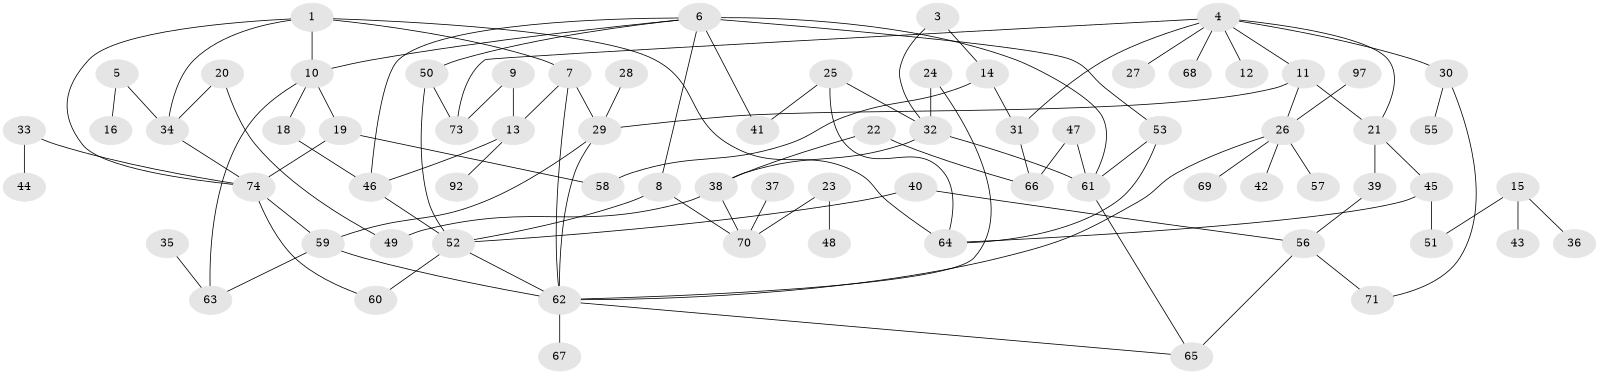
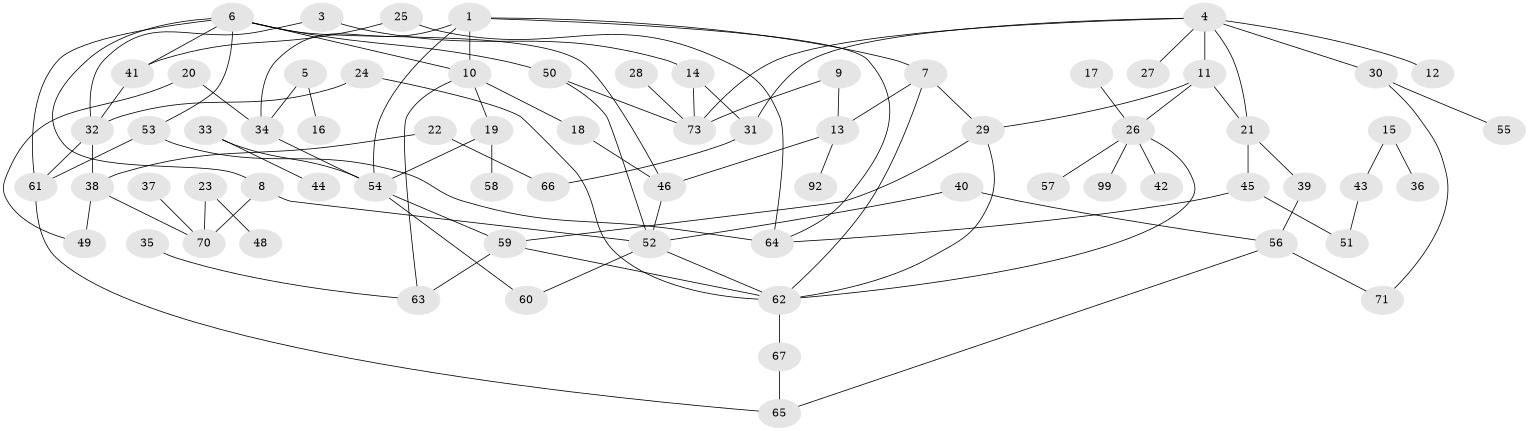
(1190, 74) -> none
(1360, 74) -> (1092, 74)
(879, 101) -> (117, 96)
(613, 102) -> (666, 102)
(1074, 130) -> none
(798, 140) -> (694, 102)
(254, 187) -> (375, 187)
(1205, 187) -> (1105, 187)
(1480, 212) -> (1354, 215)
(876, 329) -> (780, 385)
